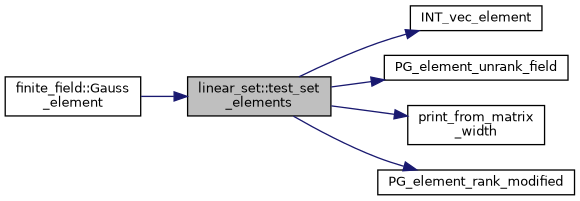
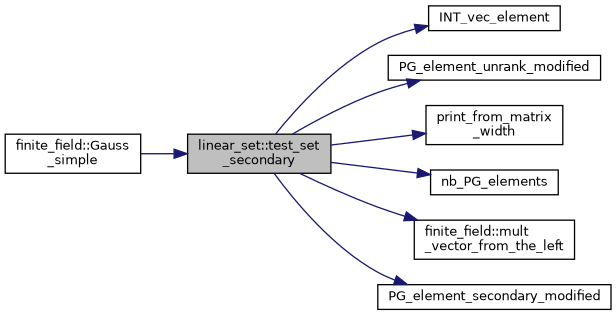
(476, 68) -> (494, 68)
(73, 96) -> (73, 154)
(259, 96) -> (259, 154)
(476, 182) -> (494, 297)
none -> (494, 182)
none -> (494, 240)
